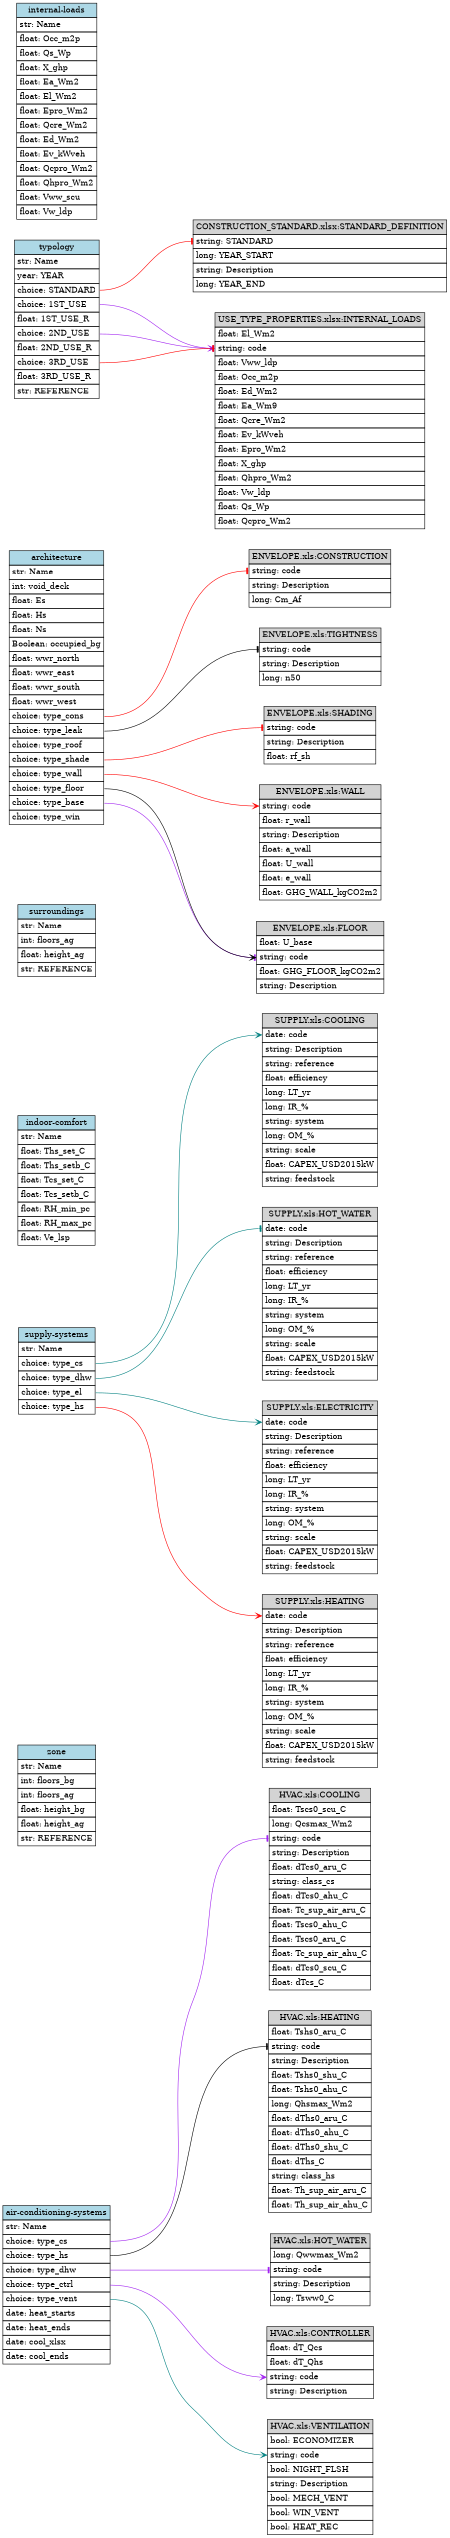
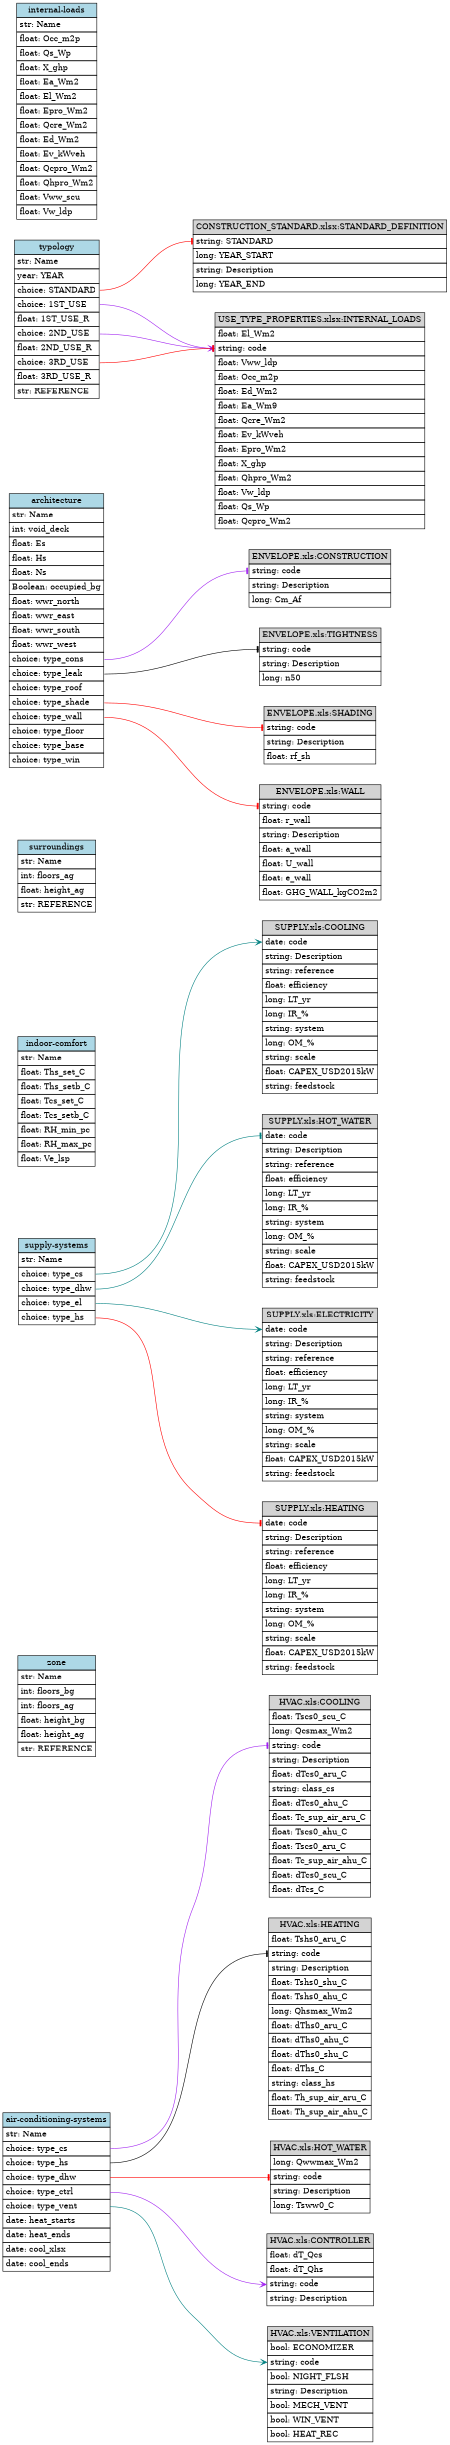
(176, 645) -> (175, 616)
(179, 789) -> (181, 761)
(320, 957) -> none
(161, 1520) -> (161, 1430)
(188, 2270) -> (188, 2177)
